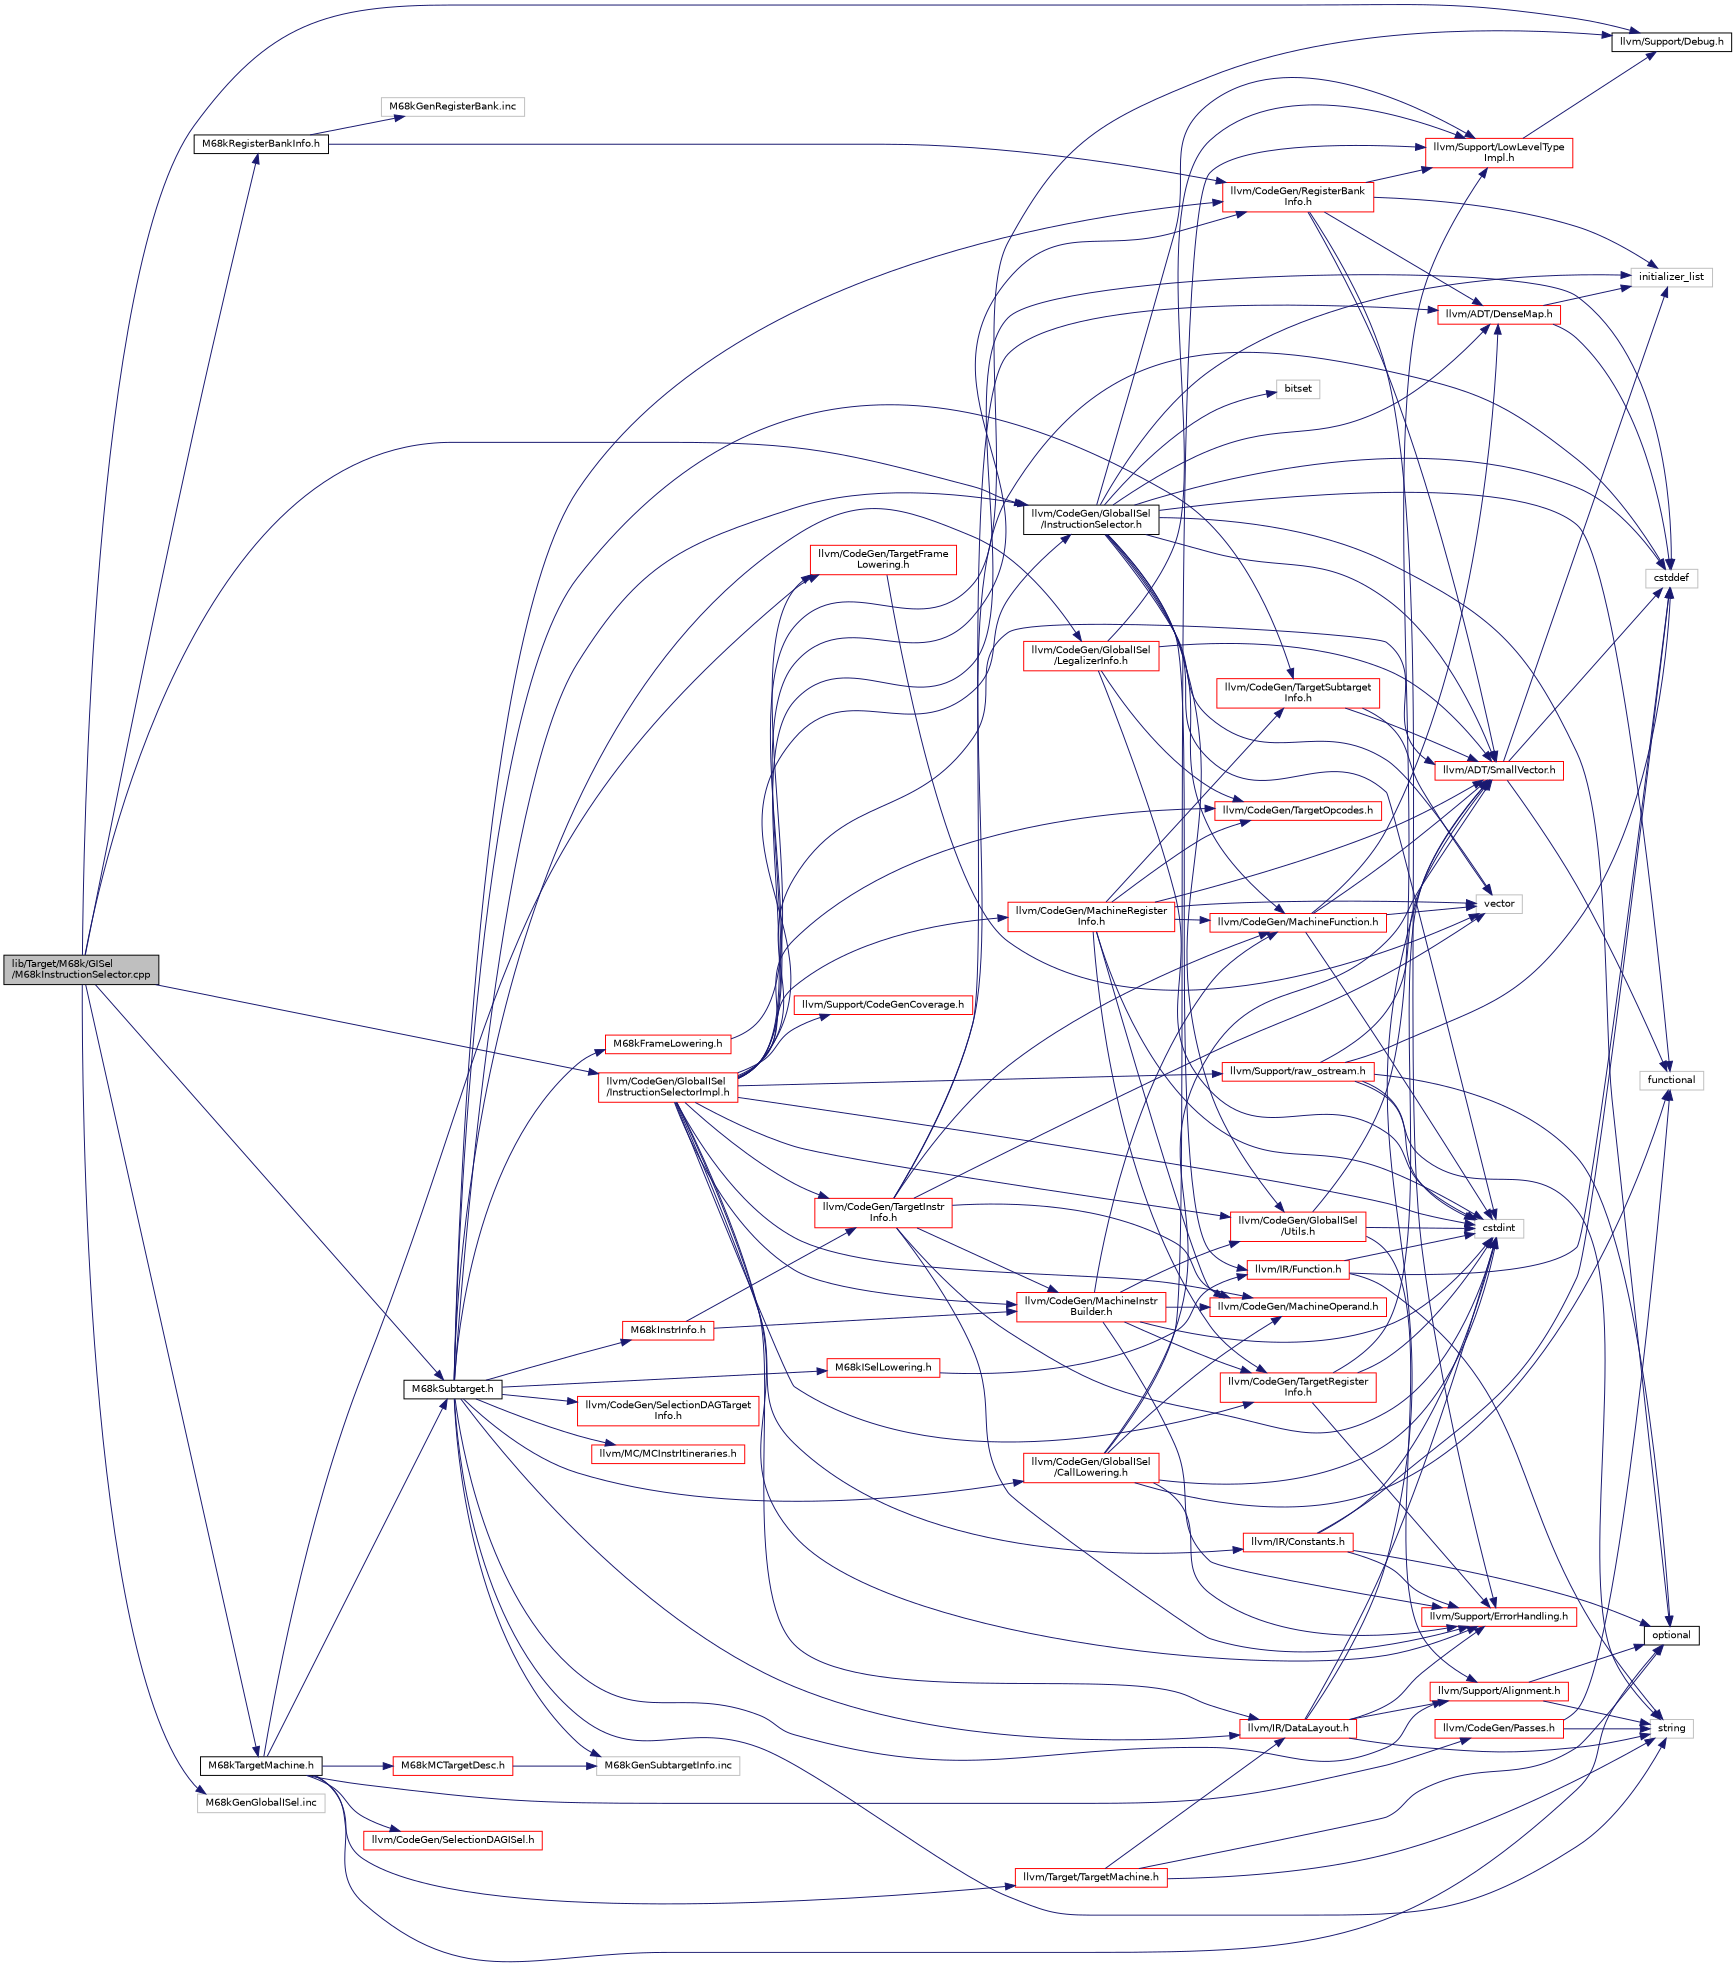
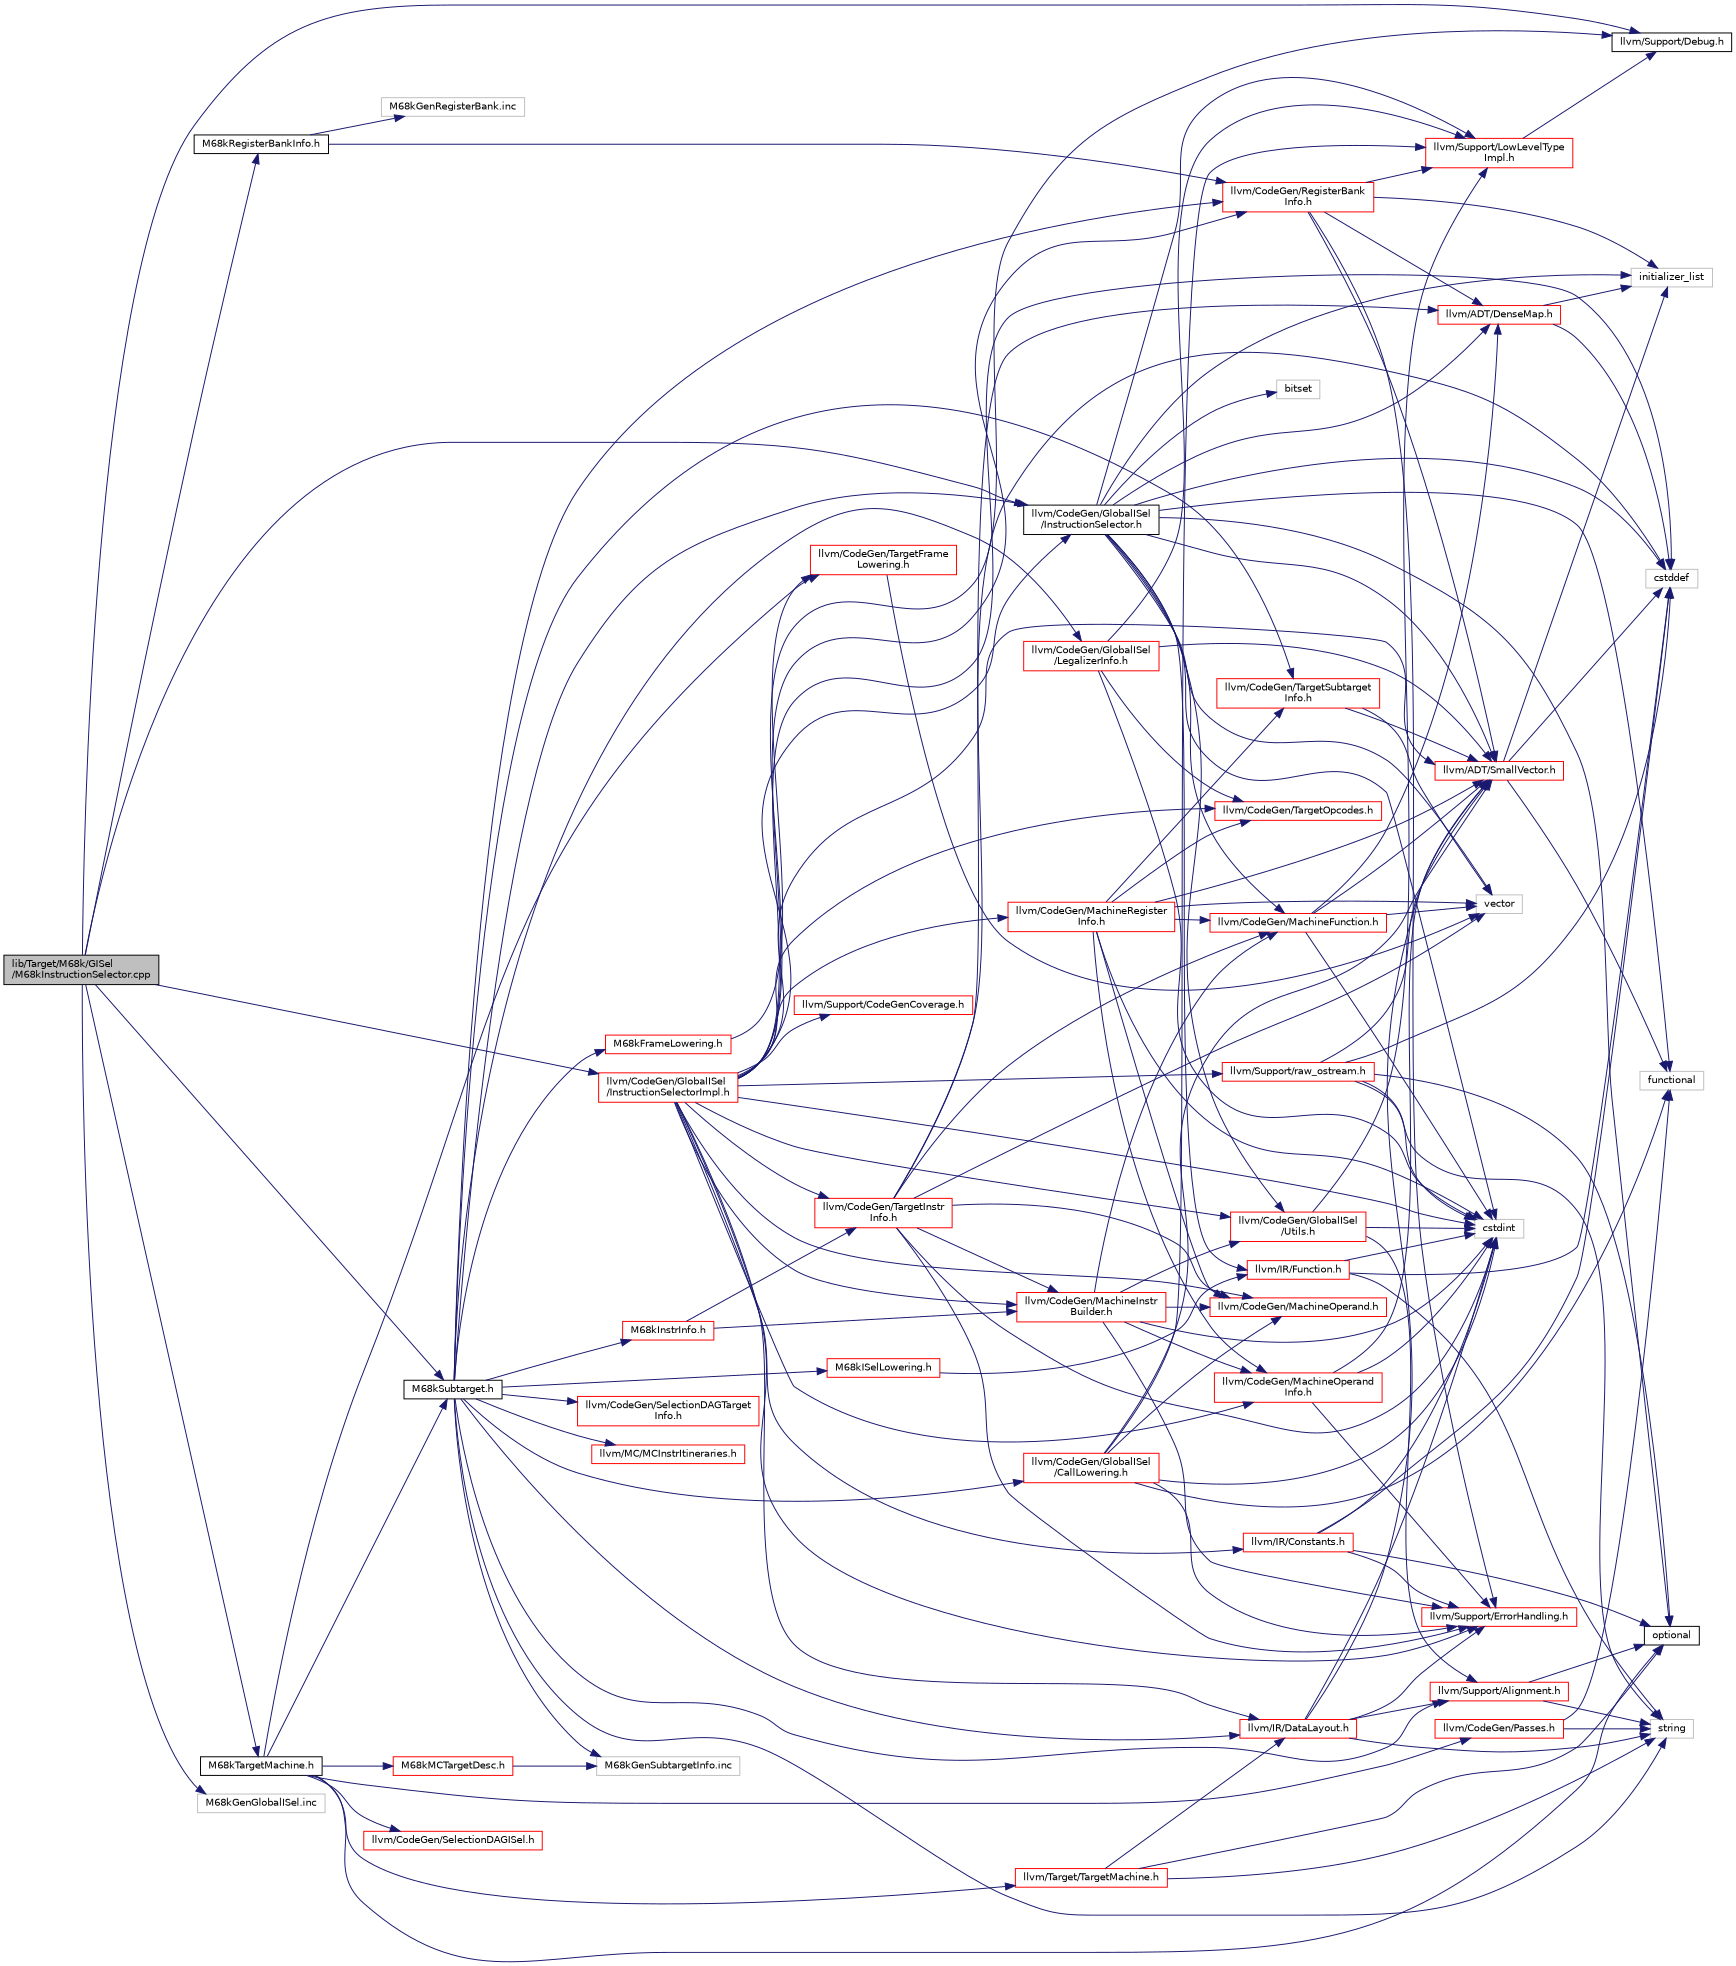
(1298, 1388) -> (1298, 1388)
